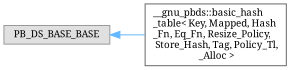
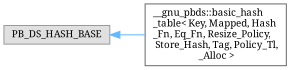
(57, 35) -> (57, 35)
